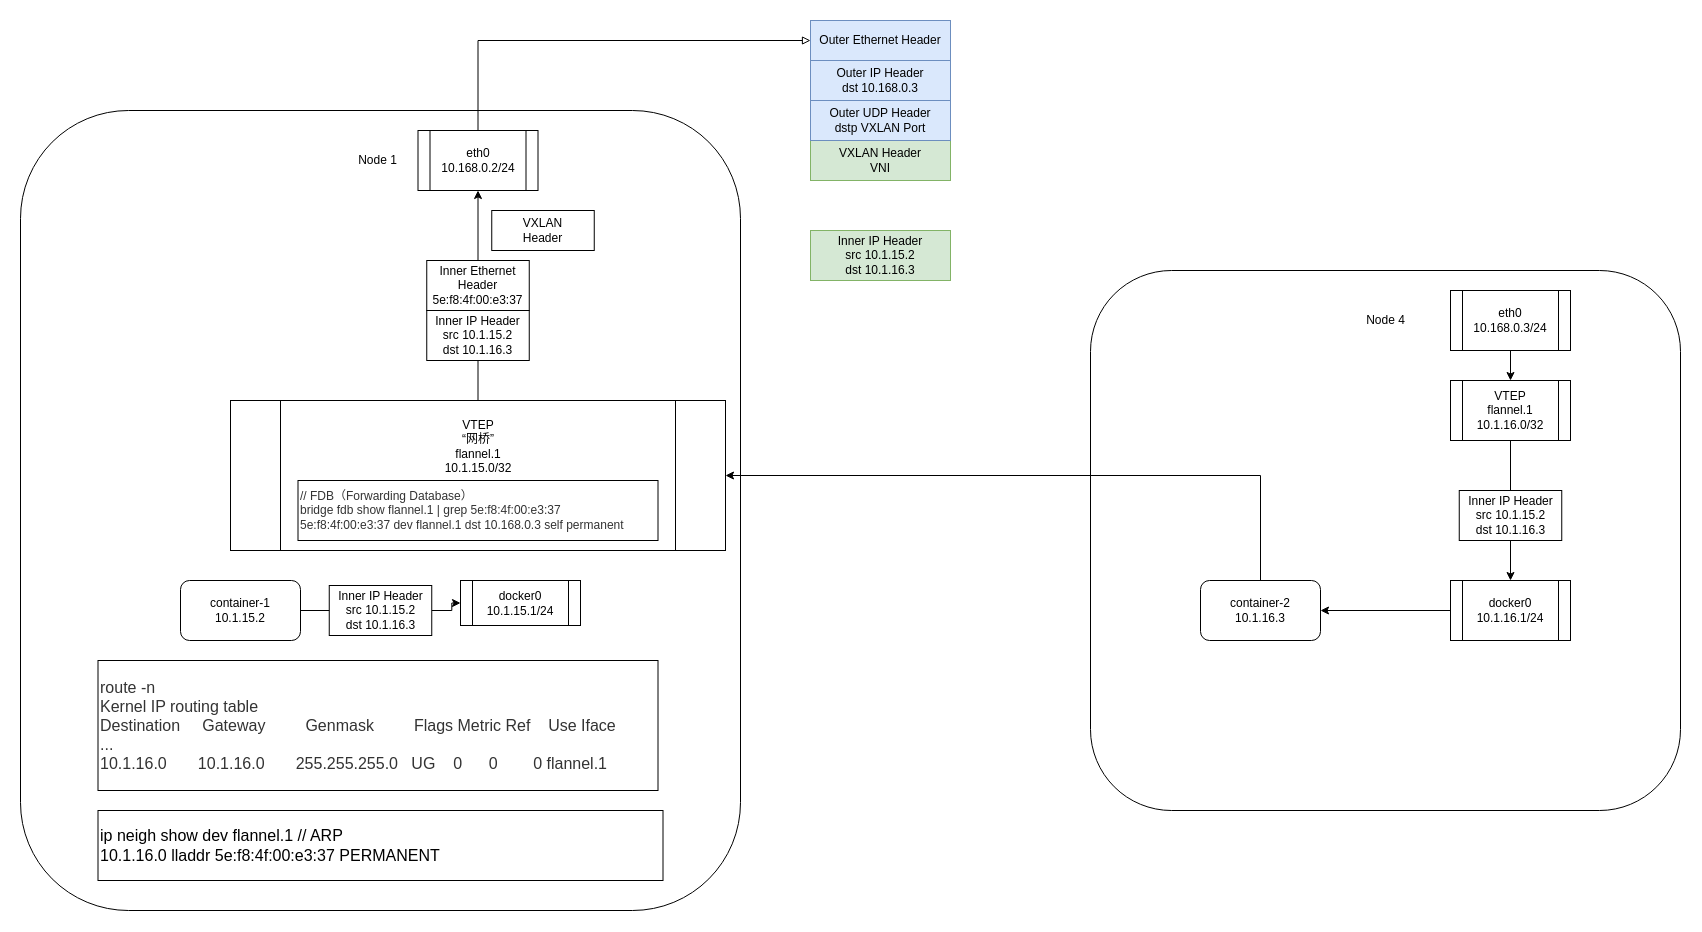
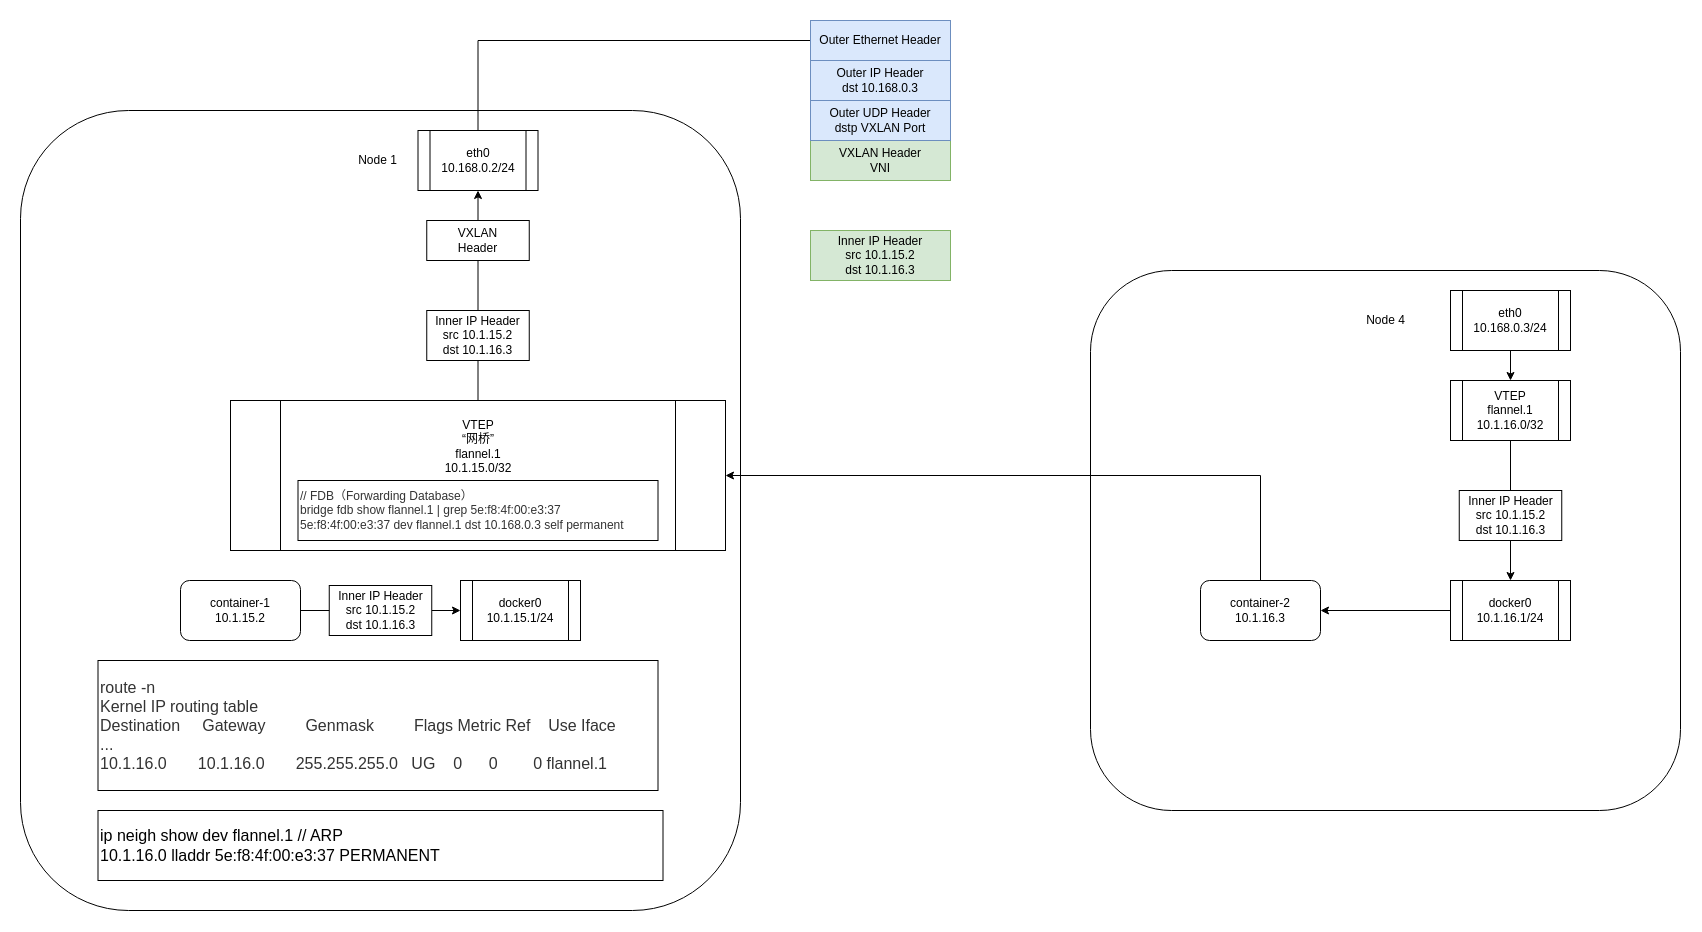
(801, 41) -> (804, 41)
(543, 231) -> (478, 241)
(478, 286) -> none
(521, 603) -> (521, 611)
